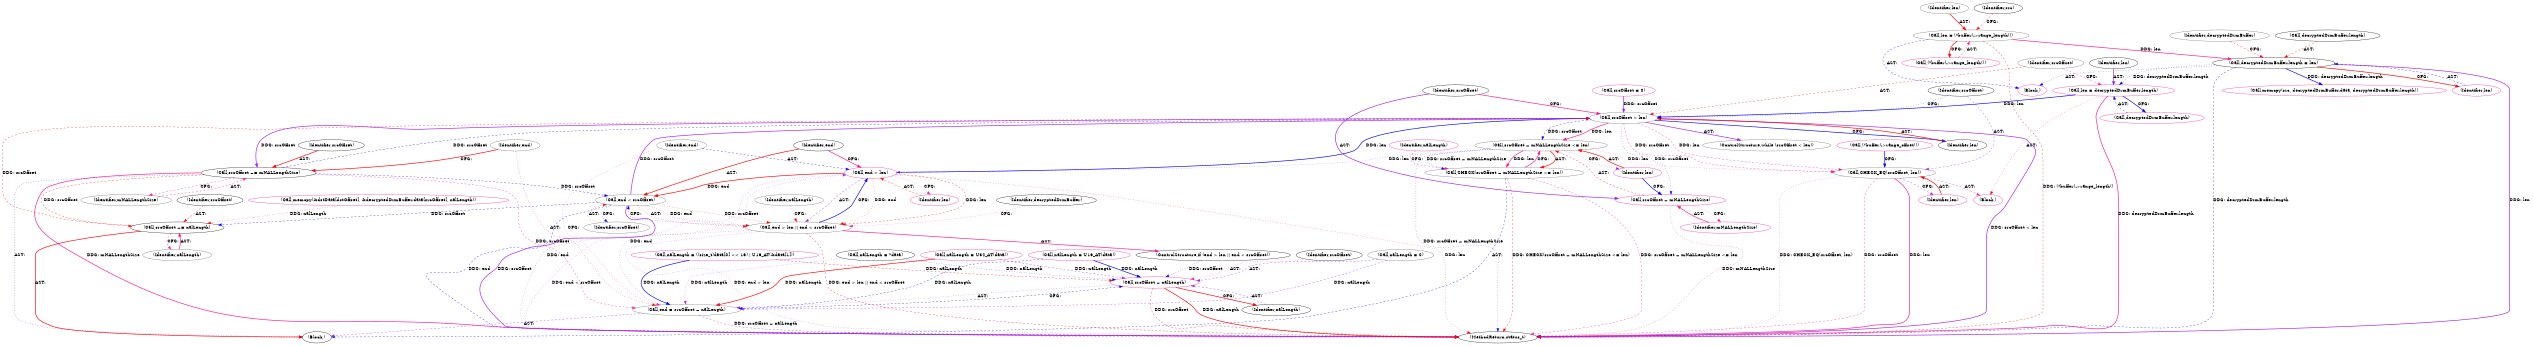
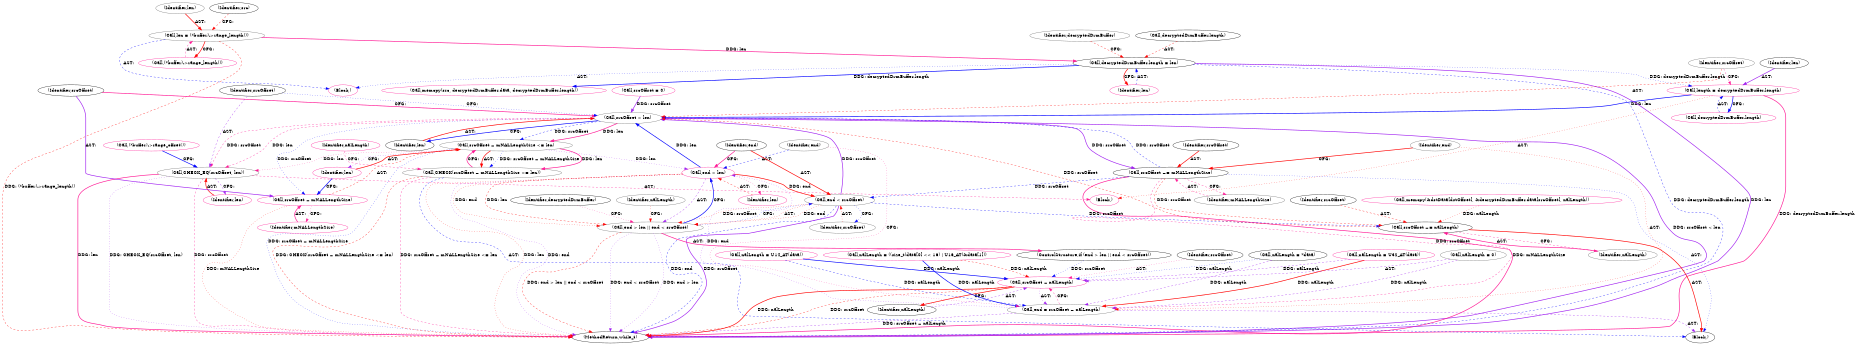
(2114, 90) -> (1733, 90)
(1767, 145) -> none
(1079, 255) -> (766, 255)
(755, 268) -> (1180, 284)
(930, 302) -> (1056, 297)
(1498, 337) -> (610, 337)
